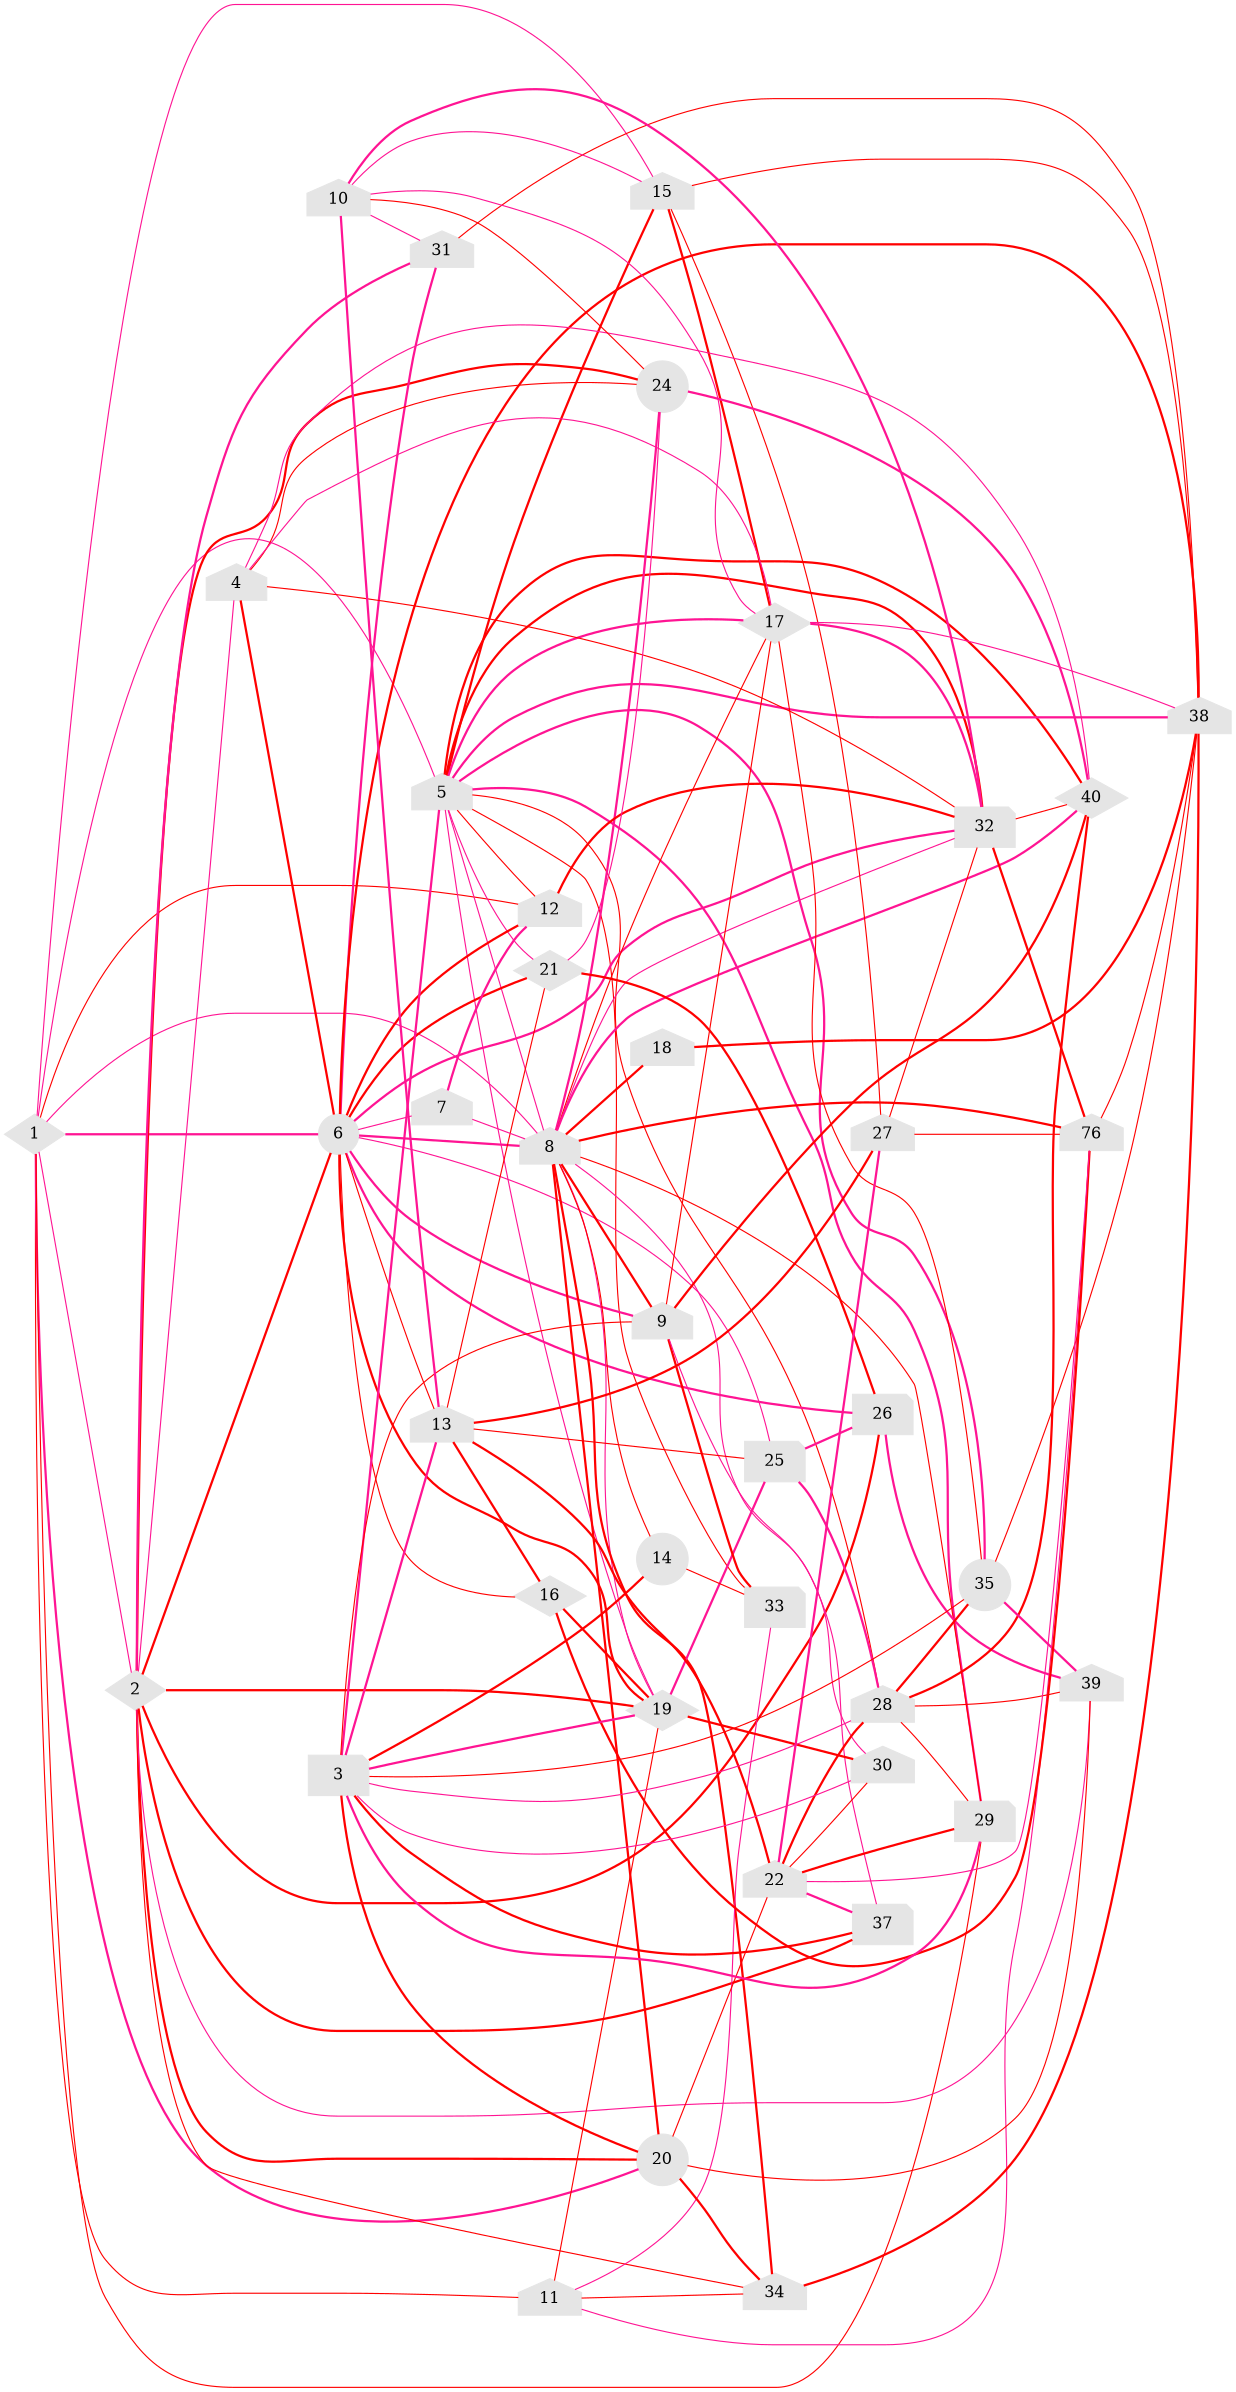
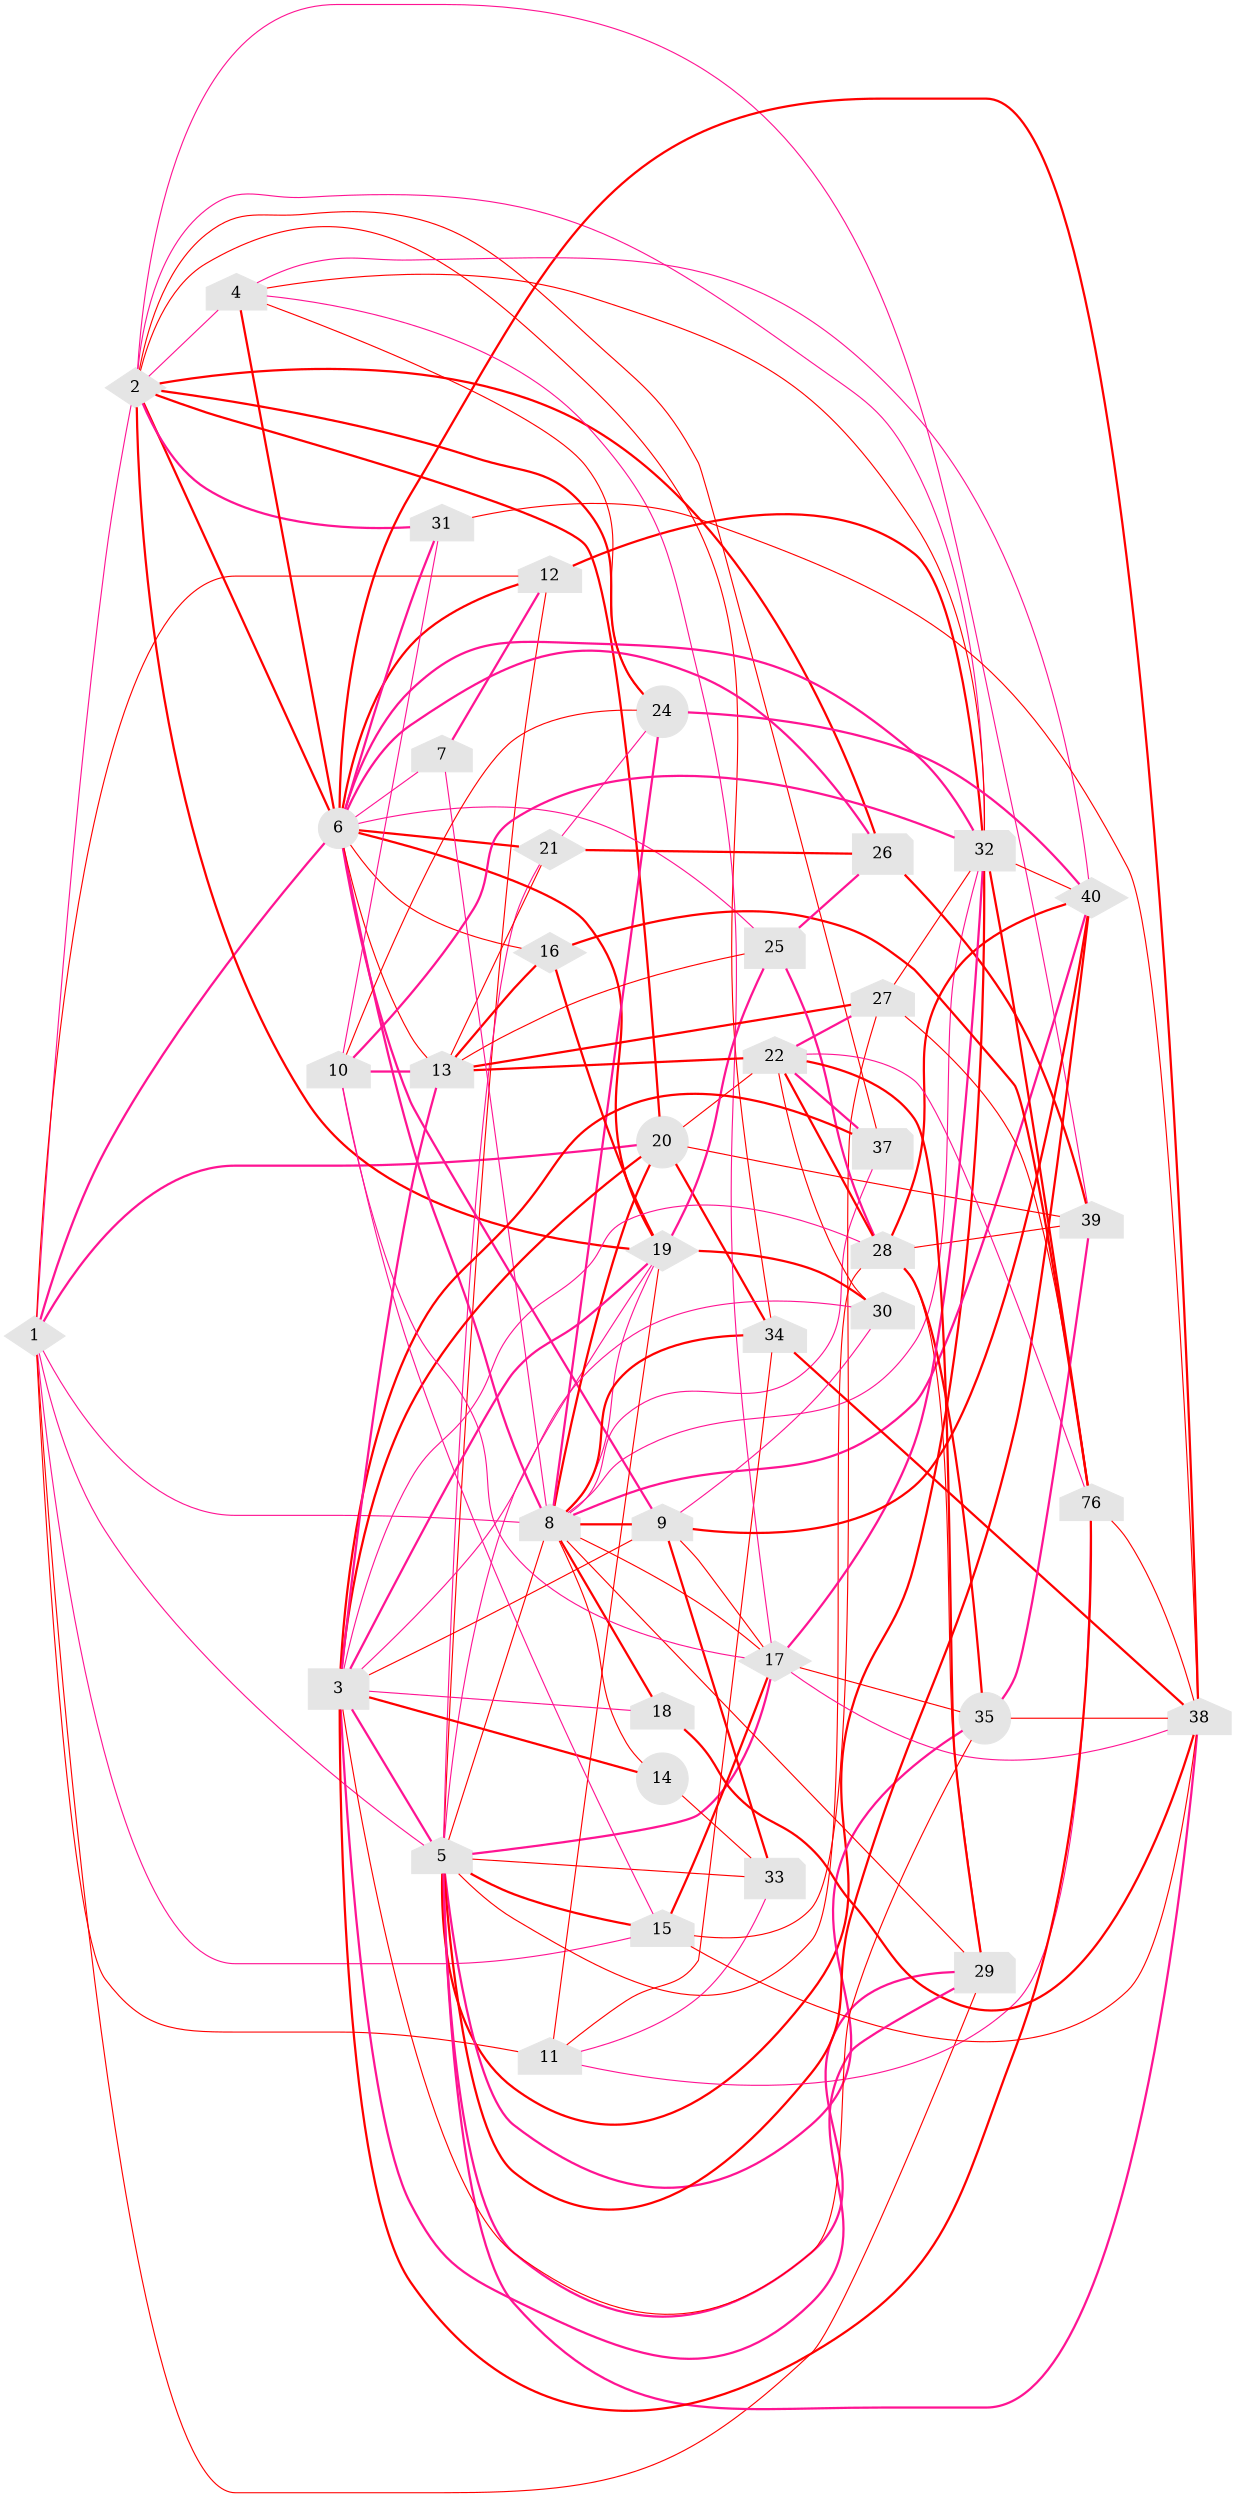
none -> (684, 276)
(491, 954) -> (496, 1690)
(807, 1105) -> (756, 2382)
(932, 1588) -> (1025, 1033)
none -> (500, 1701)
(397, 2031) -> (683, 437)
